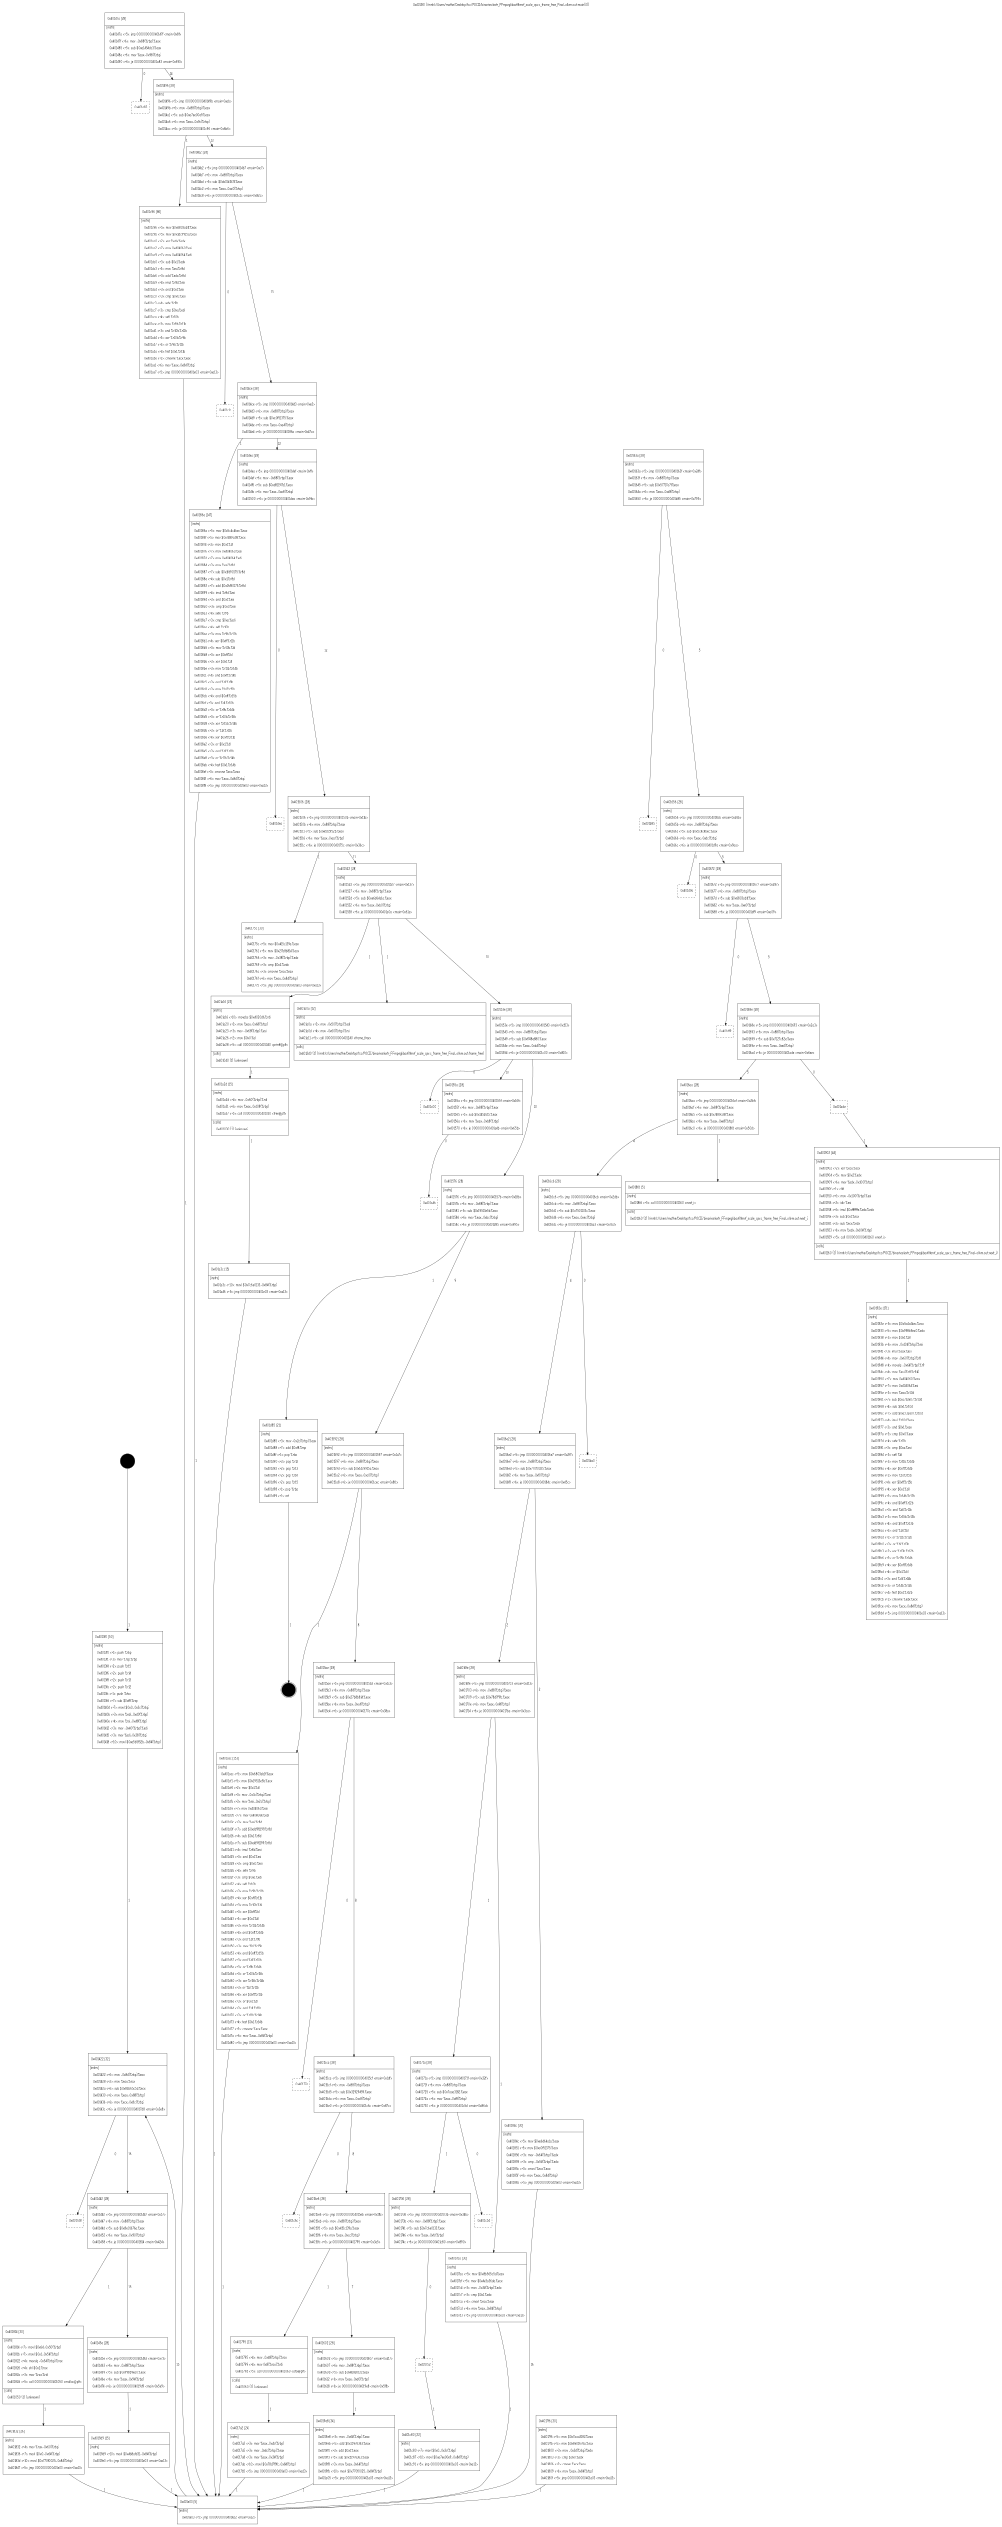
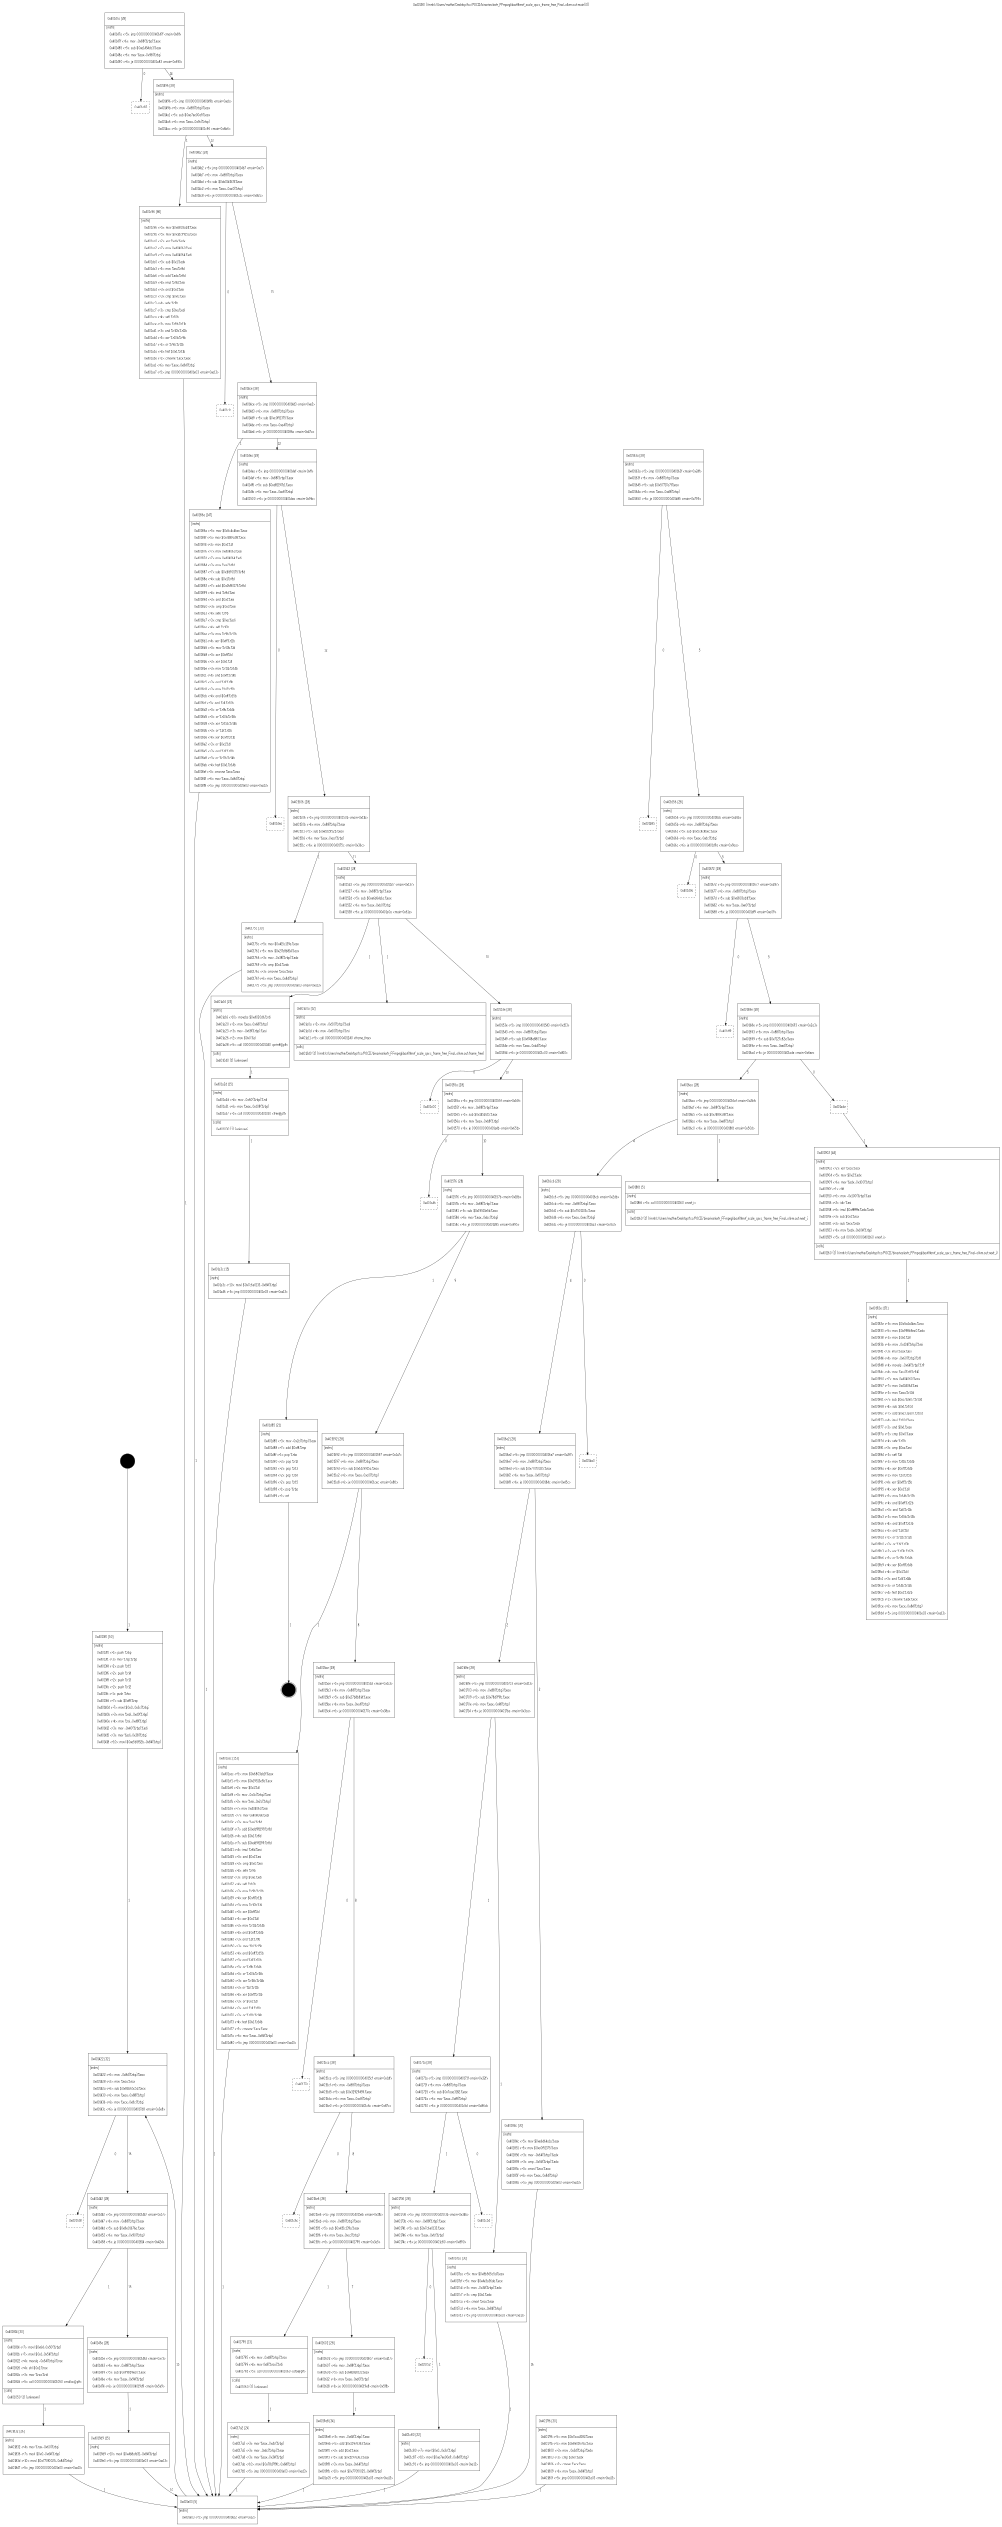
(529, 1119) -> (482, 1154)
none -> (205, 1723)
(430, 2399) -> (436, 2338)
(171, 2490) -> (171, 2490)
